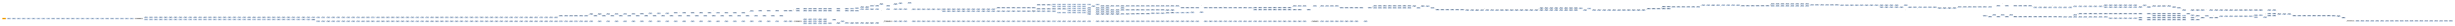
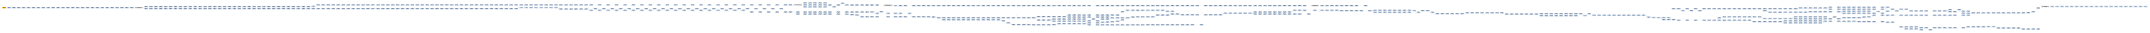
(2025, 6) -> none
